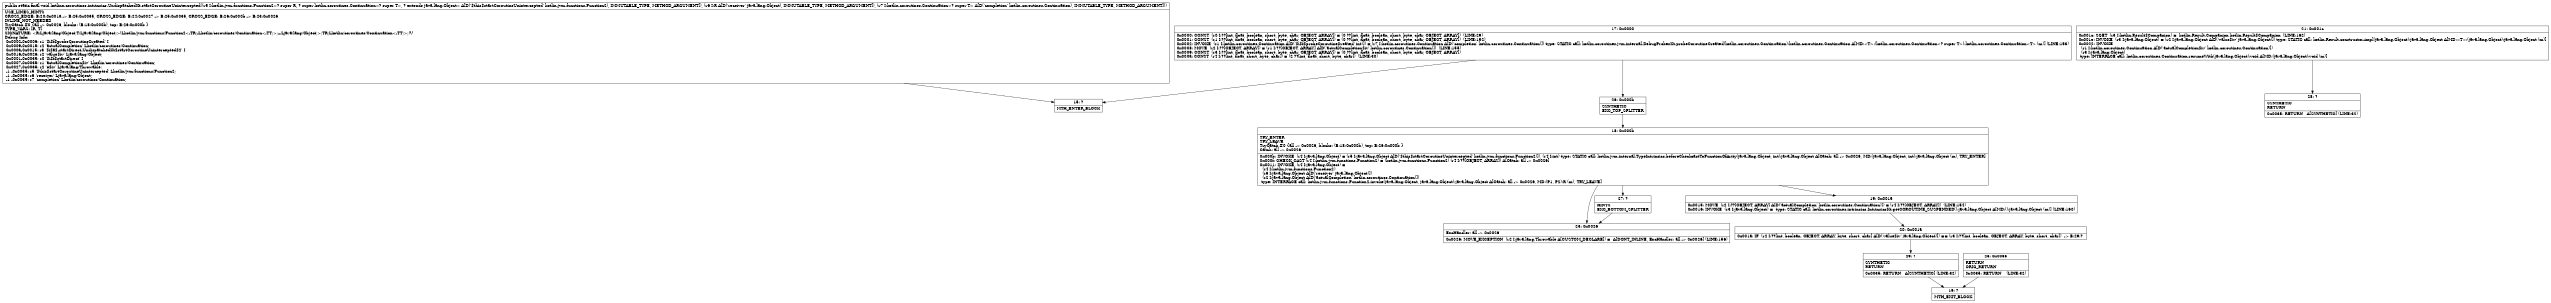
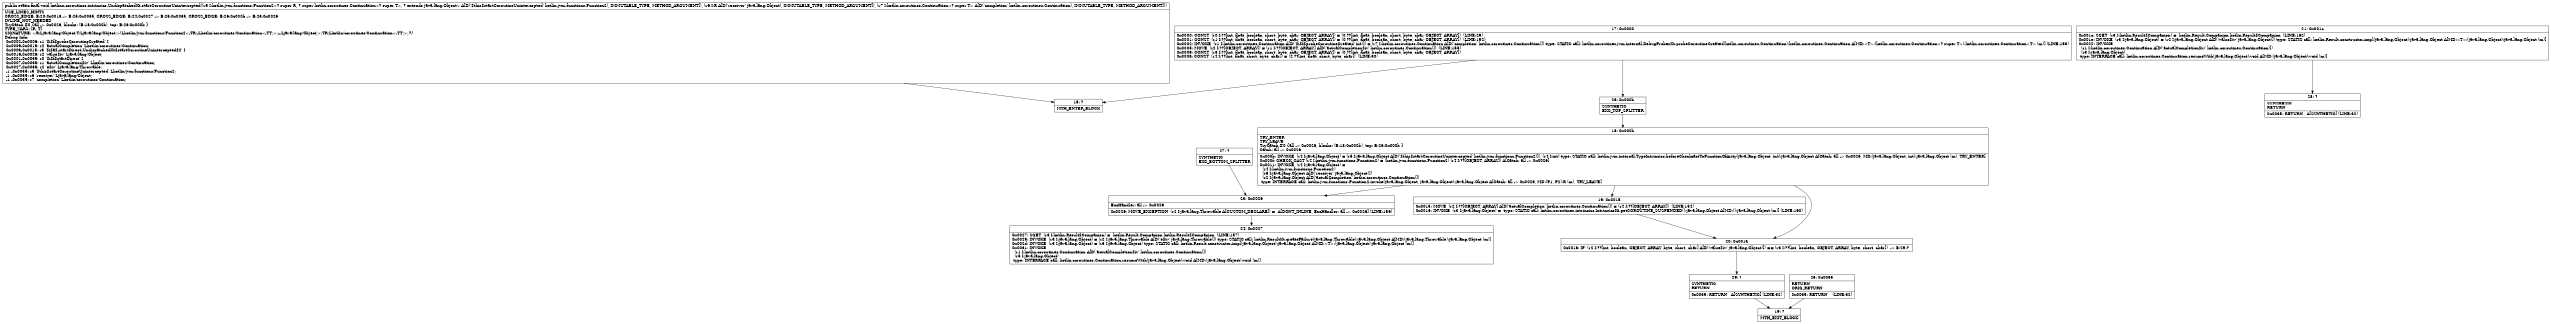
(1623, 189) -> (1808, 216)
(1604, 205) -> (1211, 158)
none -> (1252, 245)
